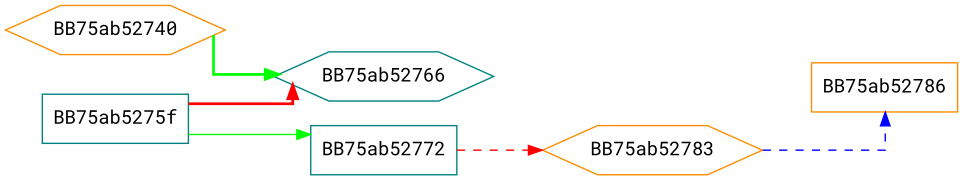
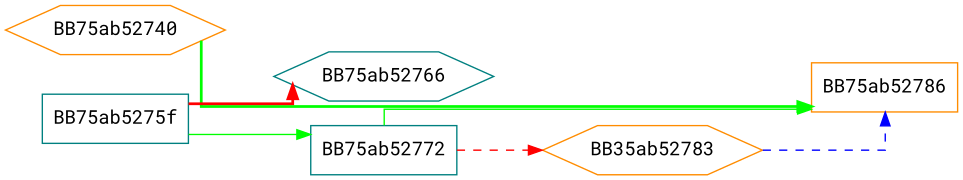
(220, 74) -> (367, 106)
none -> (583, 109)
(652, 150) -> (652, 150)
